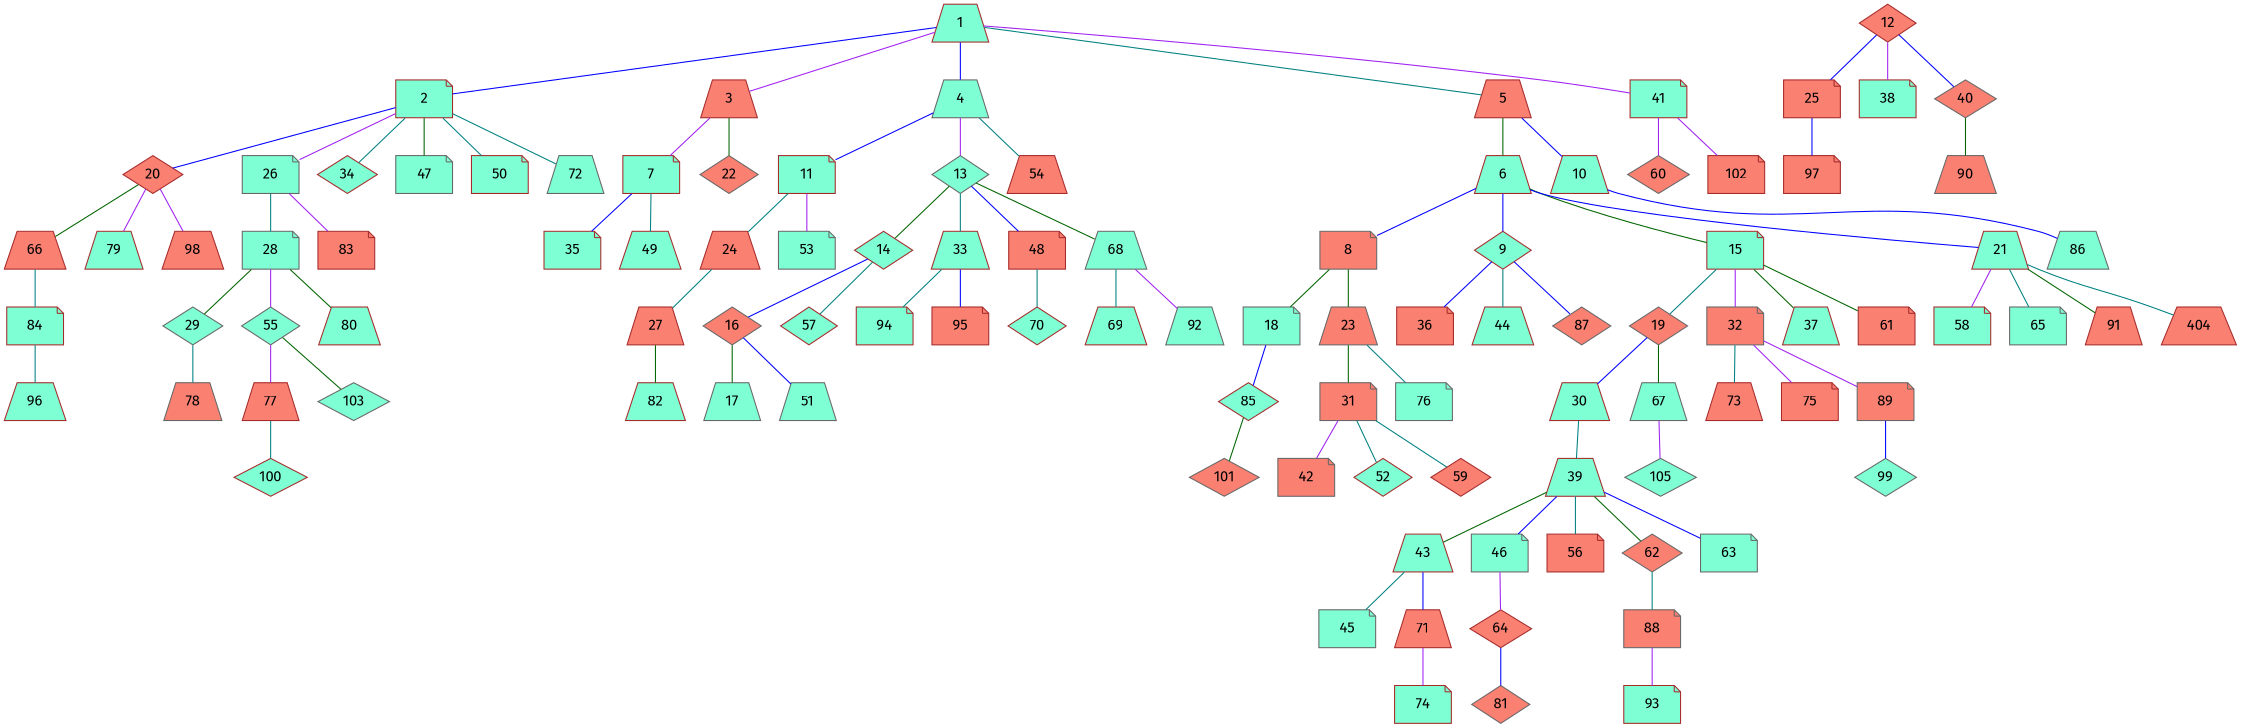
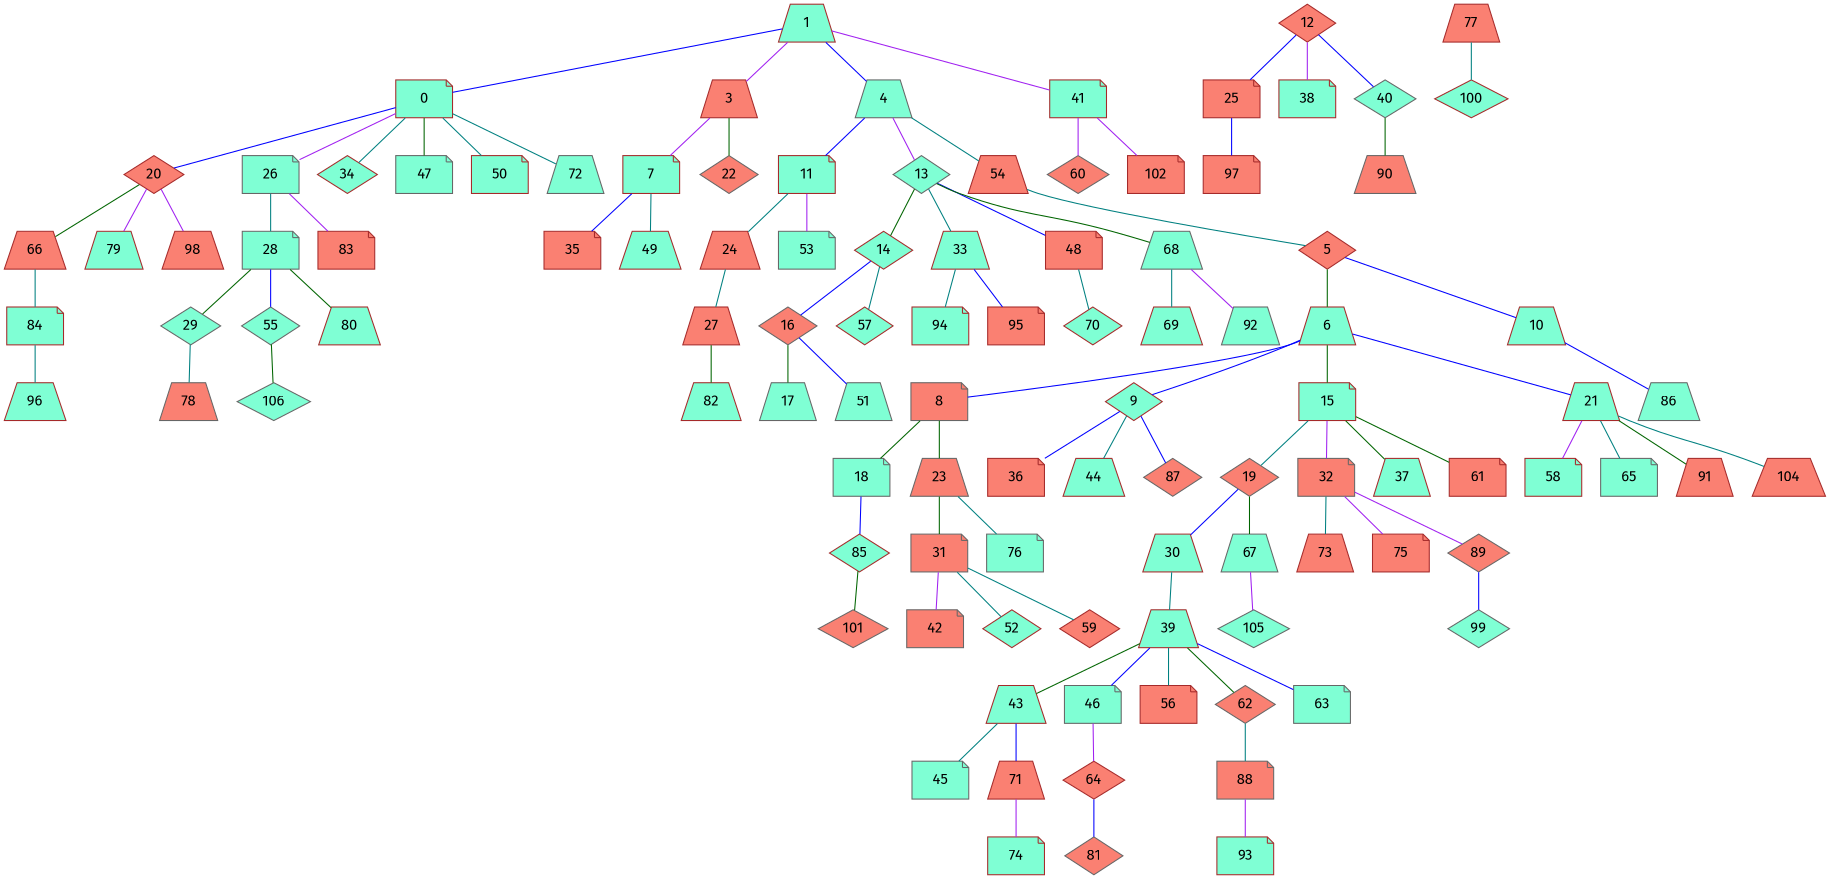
(1233, 61) -> (1165, 221)
(424, 99) -> (424, 99)
(1503, 99) -> (1327, 250)
(1965, 99) -> (1385, 99)
(572, 250) -> (572, 250)
(271, 288) -> (271, 288)
(2199, 326) -> (1789, 477)
(271, 364) -> none
(354, 402) -> (274, 402)
(1886, 402) -> (1479, 553)
